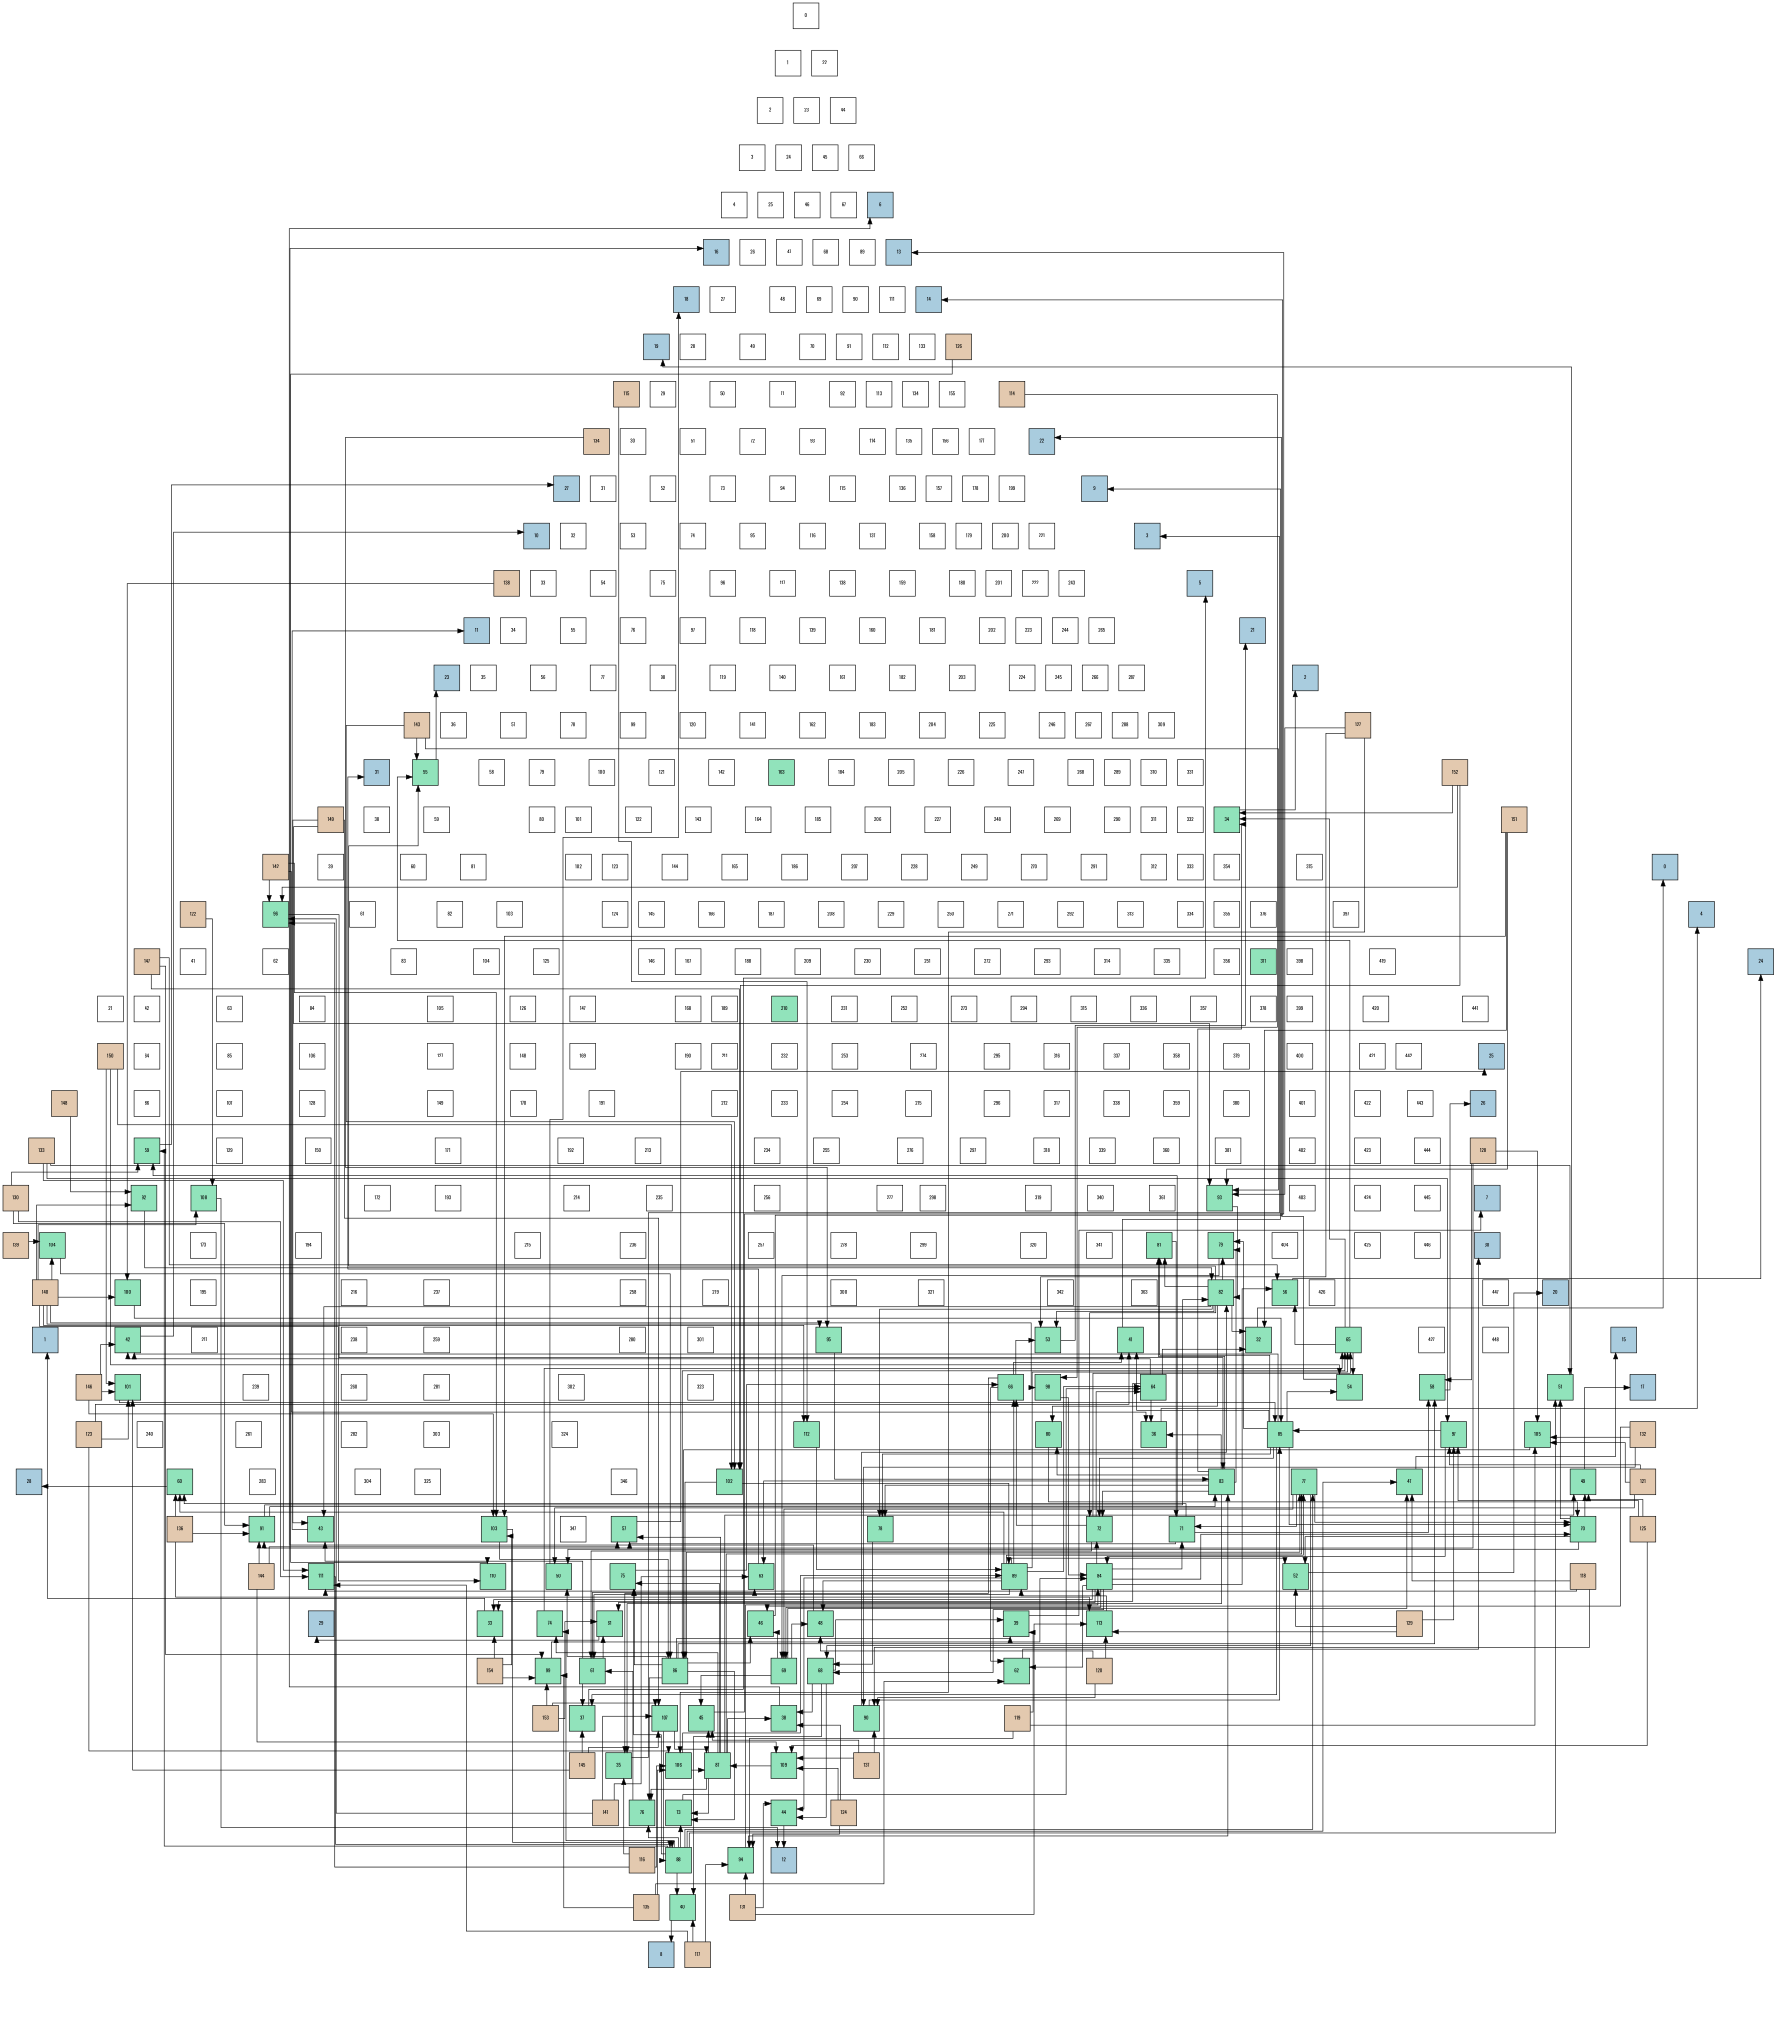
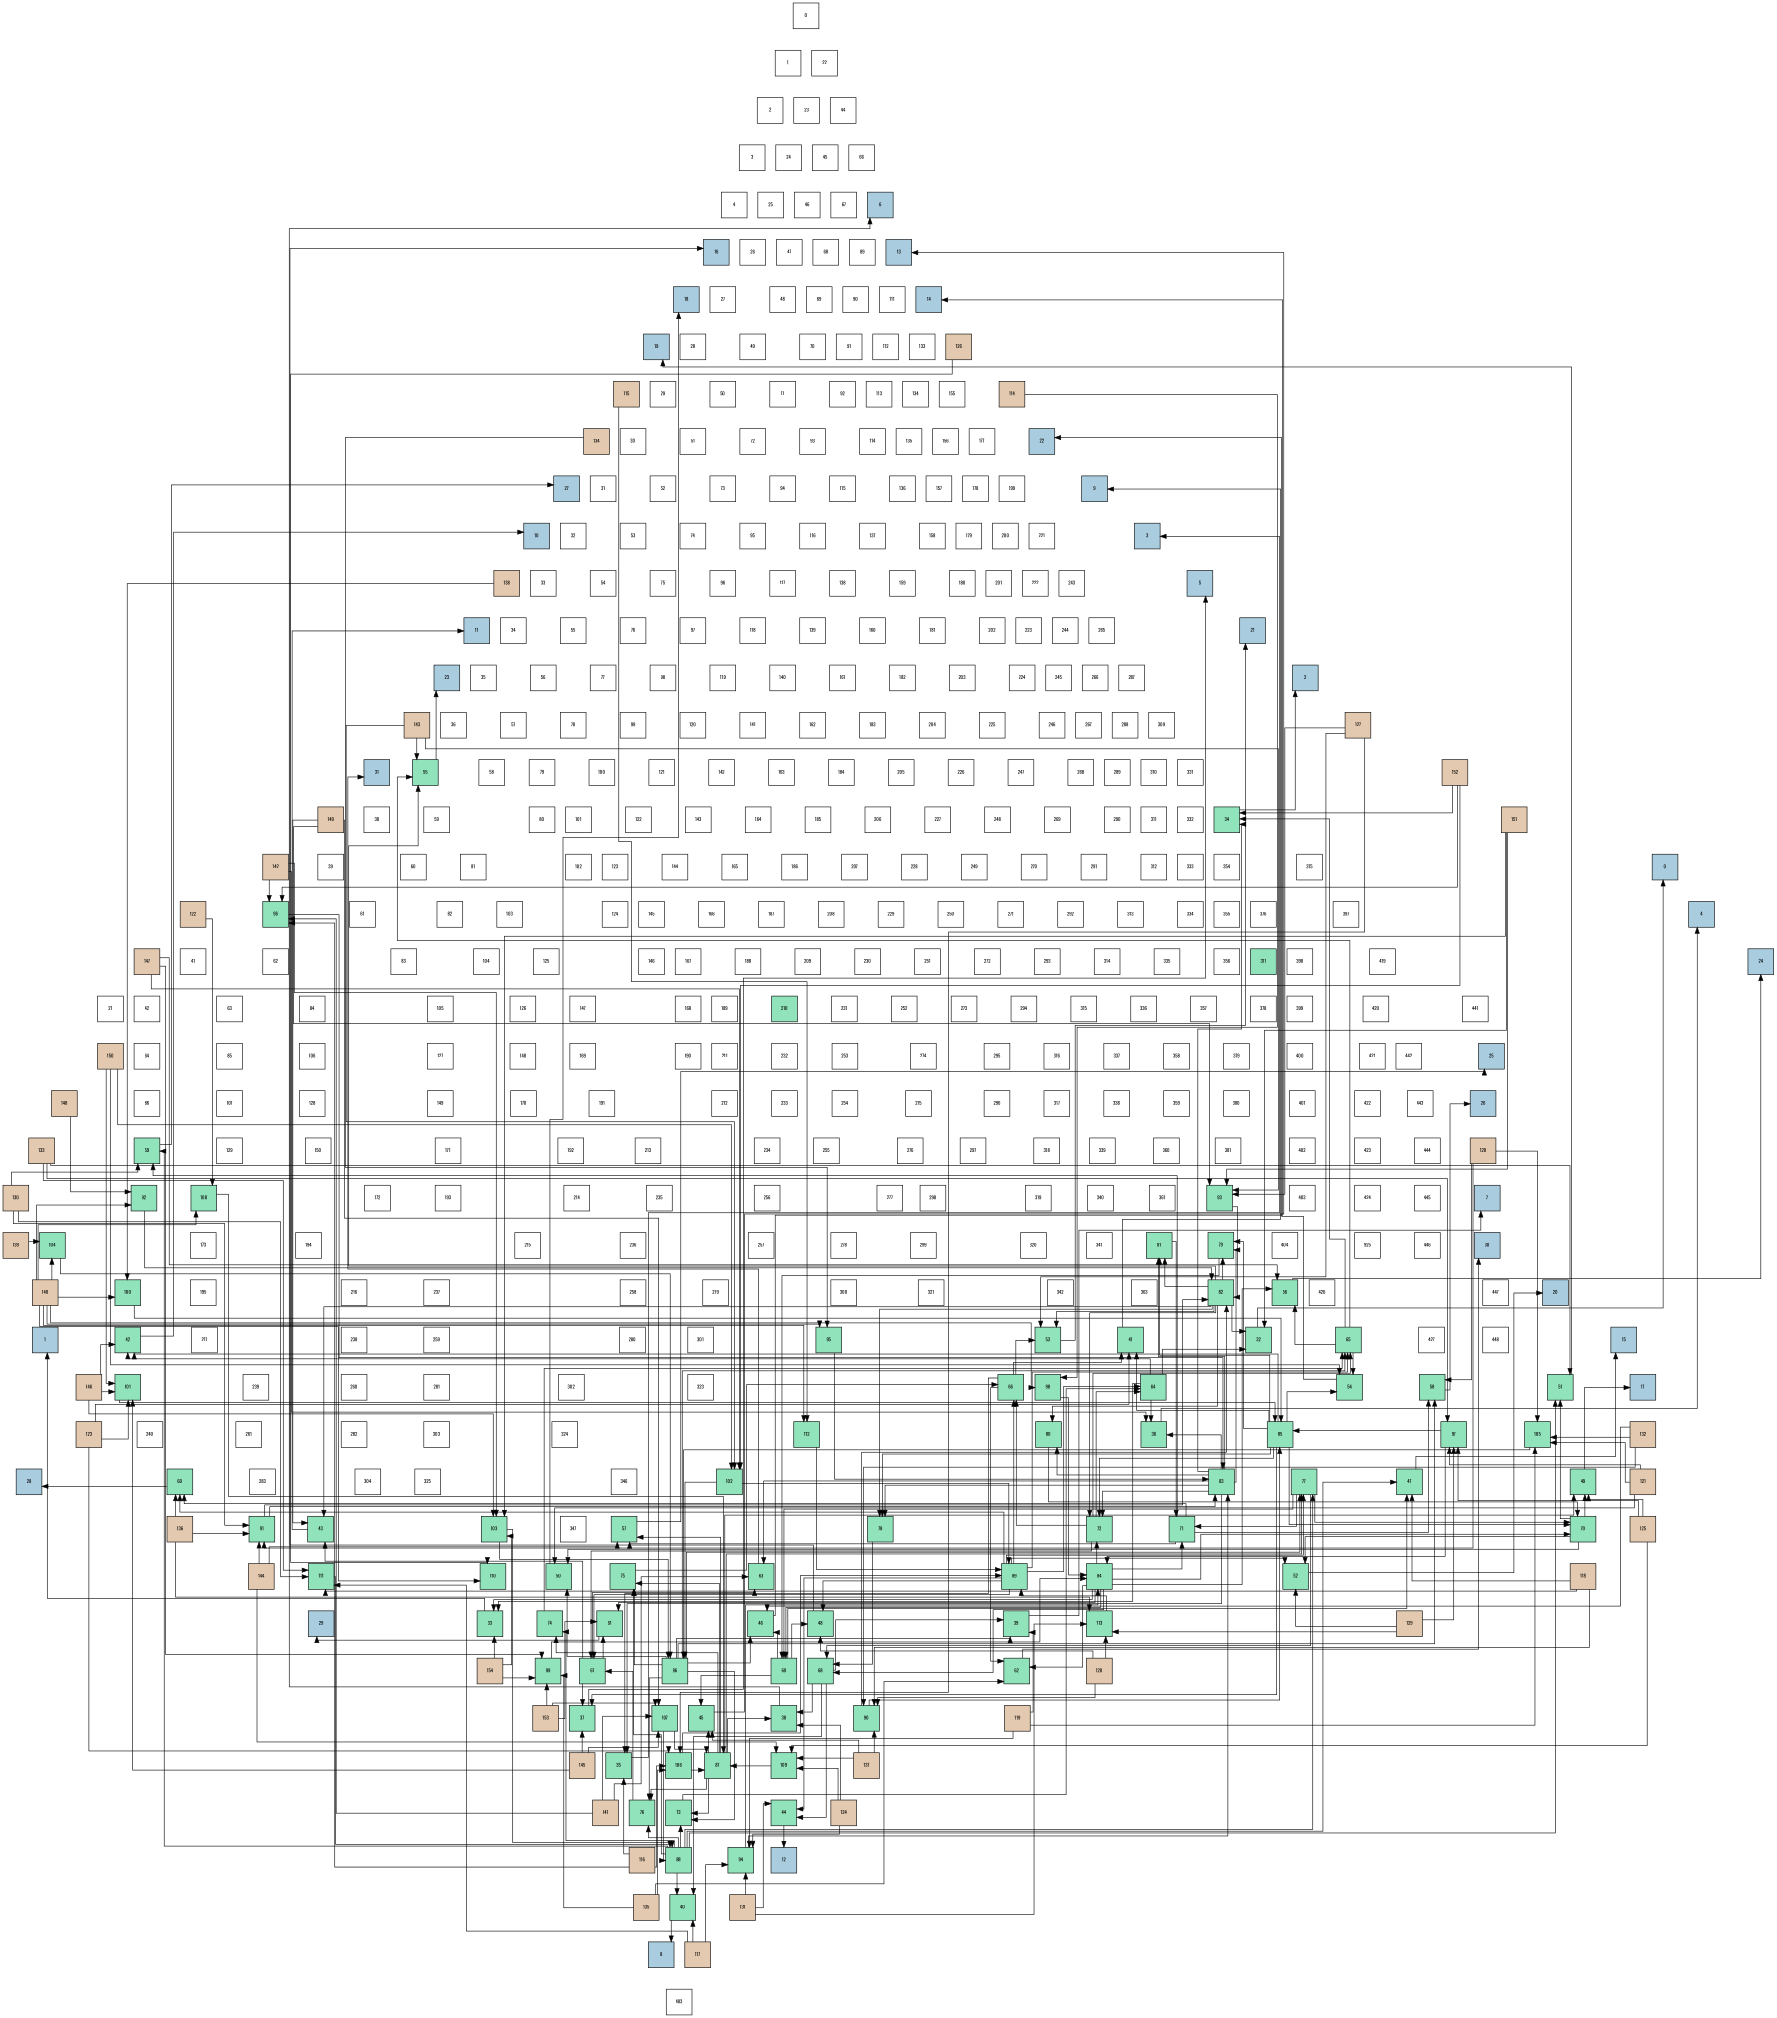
(781, 773) -> (781, 773)
(1368, 1245) -> (1368, 1245)
(221, 1796) -> (444, 1497)
none -> (679, 2002)
